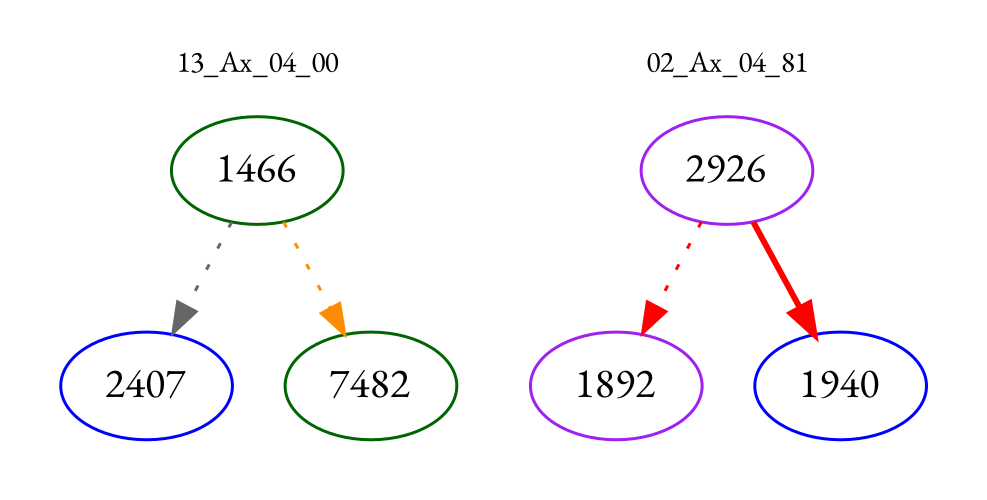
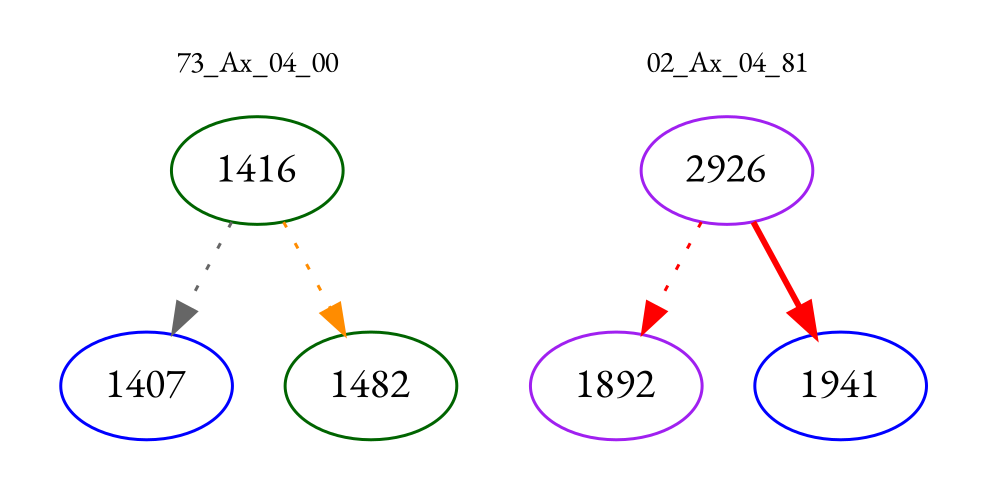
(259, 64) -> (259, 64)
(257, 171) -> (257, 171)
(147, 386) -> (147, 386)
(371, 386) -> (371, 386)
(841, 386) -> (841, 386)
